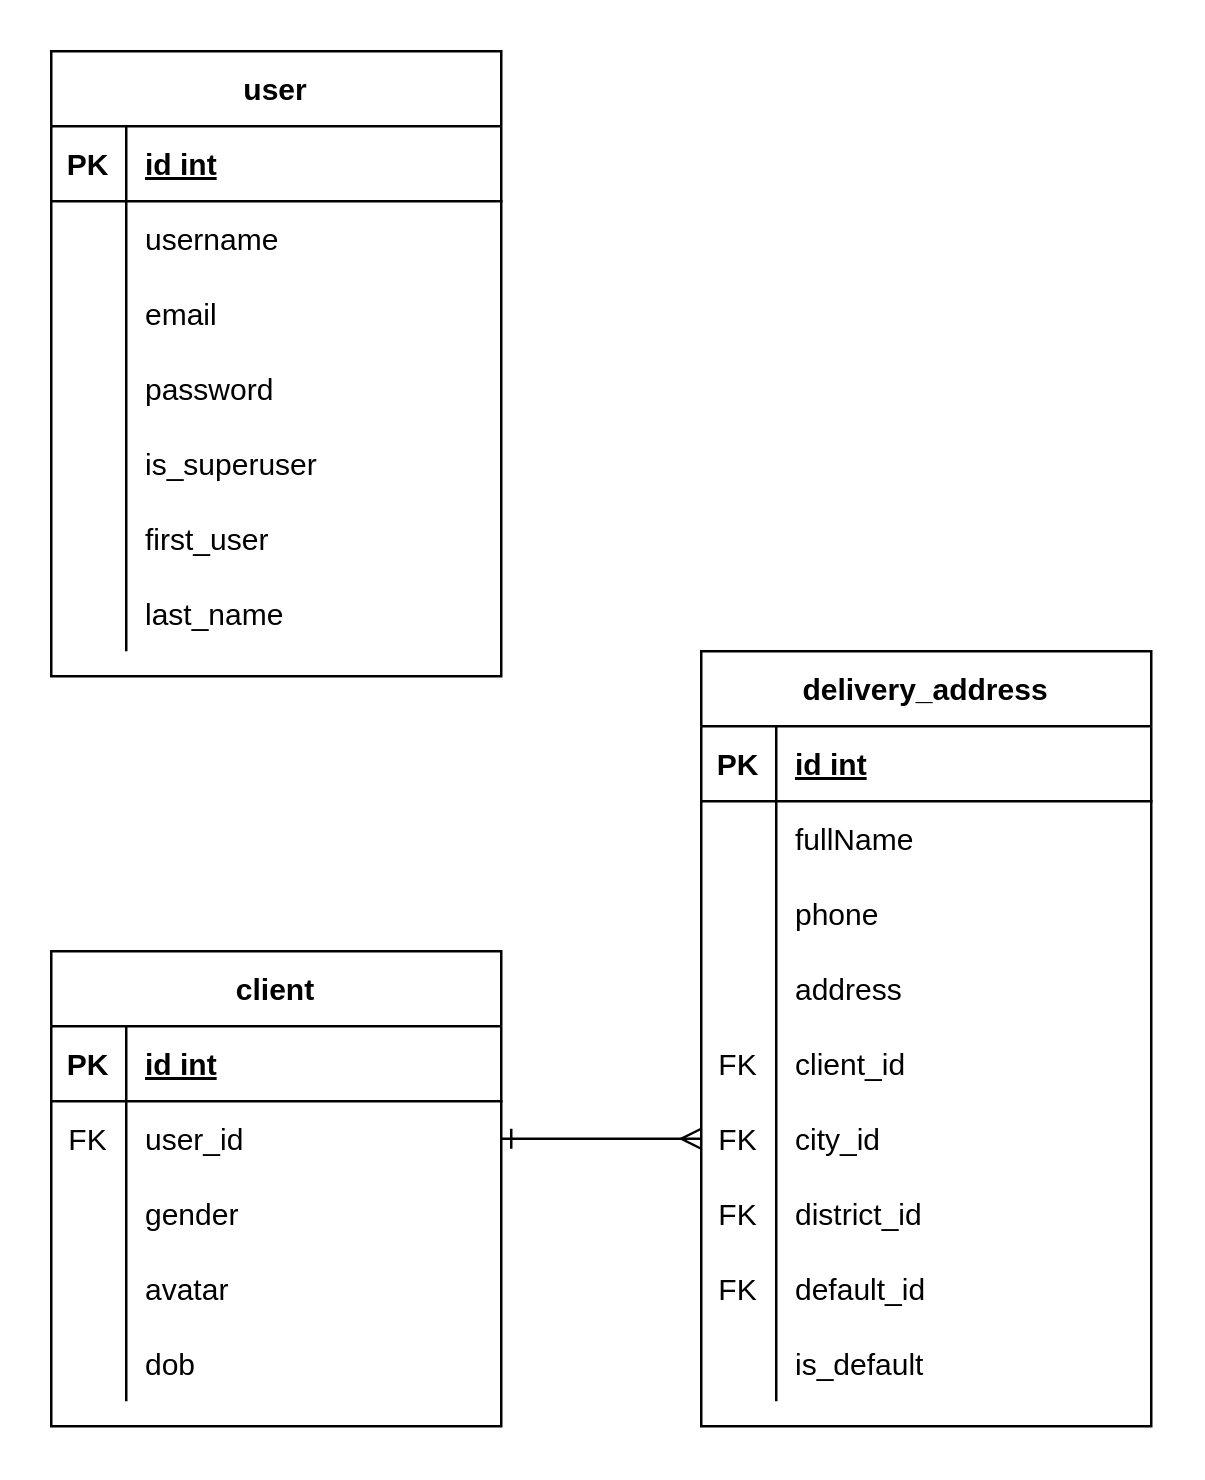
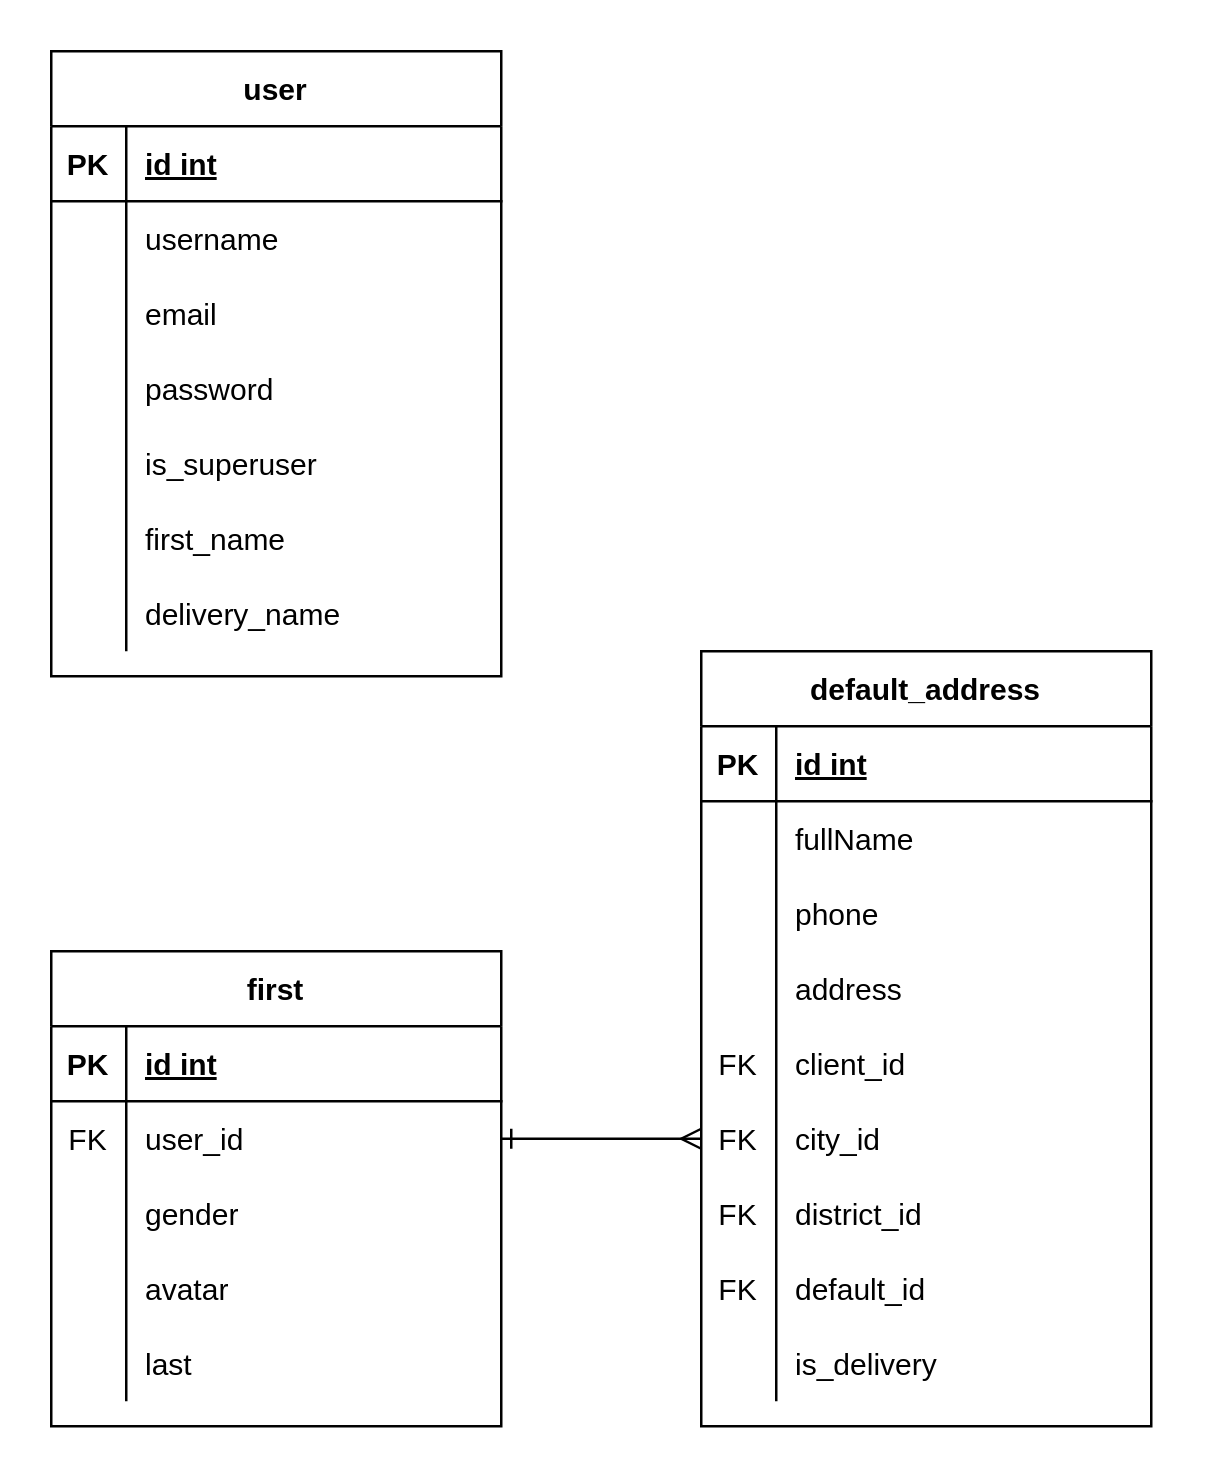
(225, 540) -> (225, 540)
(217, 615) -> (246, 615)
(925, 690) -> (925, 690)
(275, 990) -> (275, 990)
(170, 1365) -> (175, 1365)
(871, 1365) -> (876, 1365)
